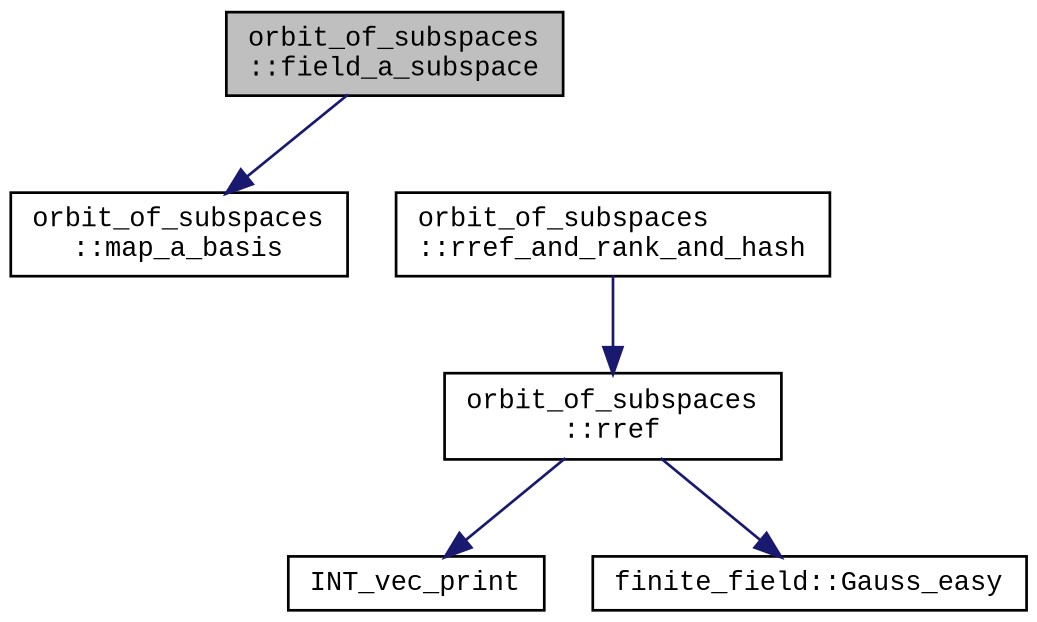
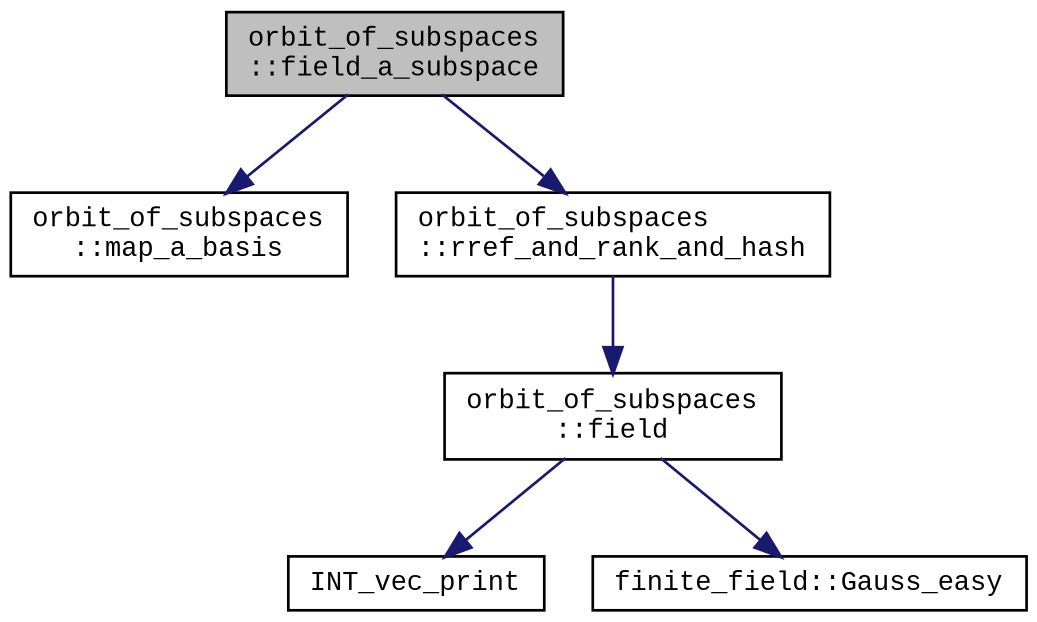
none -> (493, 135)
(613, 416) -> (613, 416)
